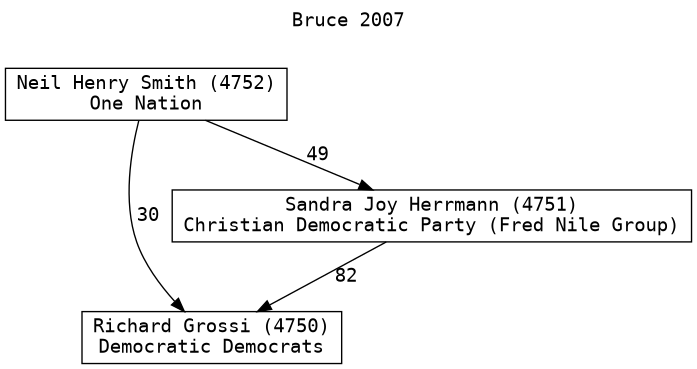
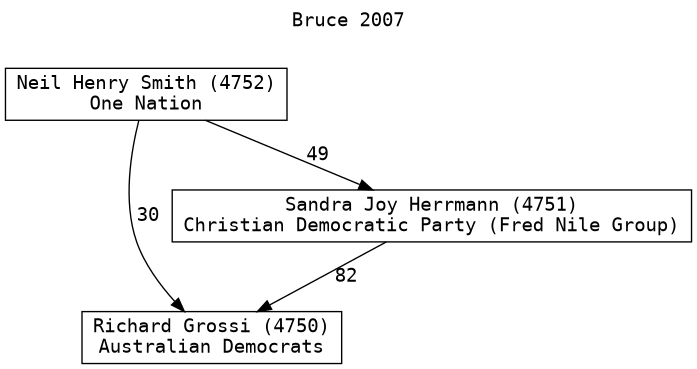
(212, 338) -> (212, 338)
